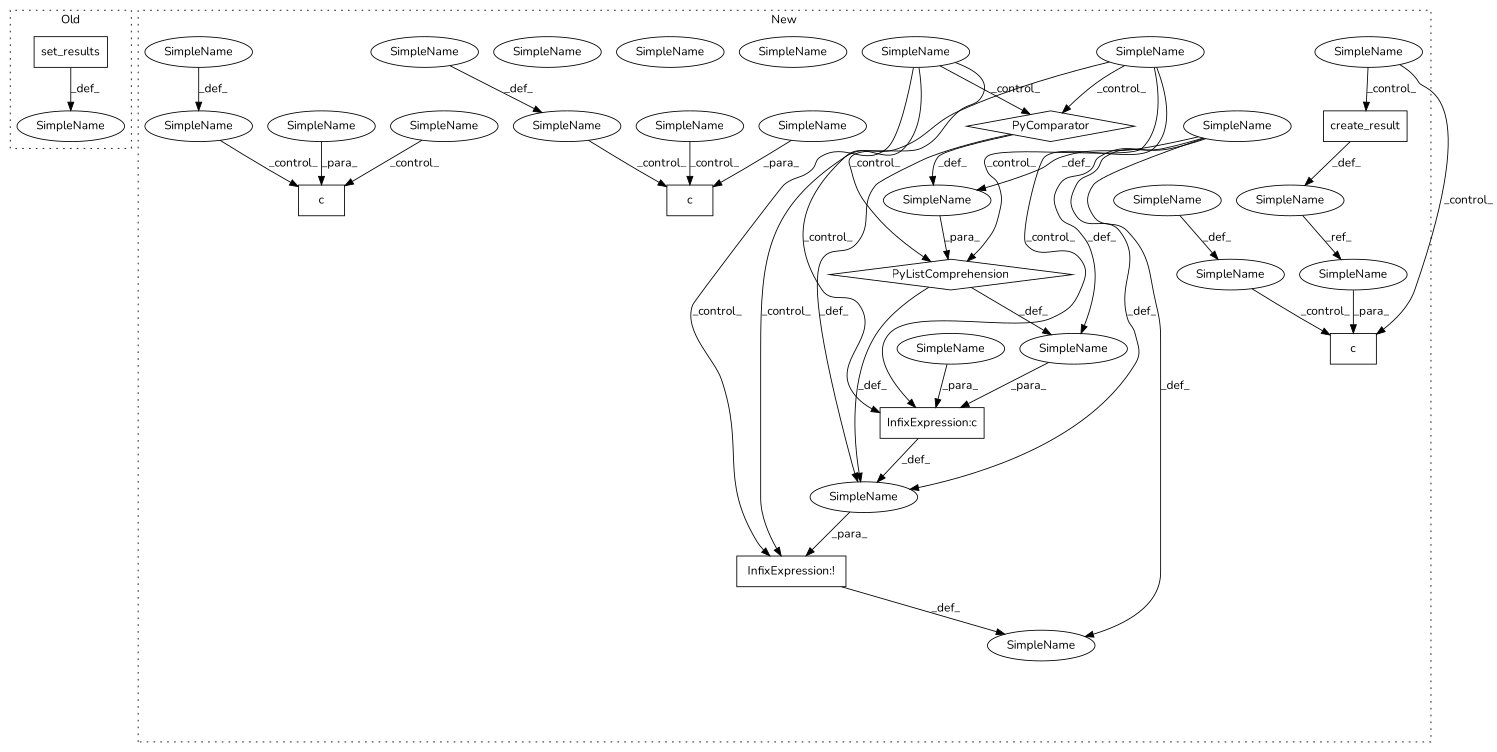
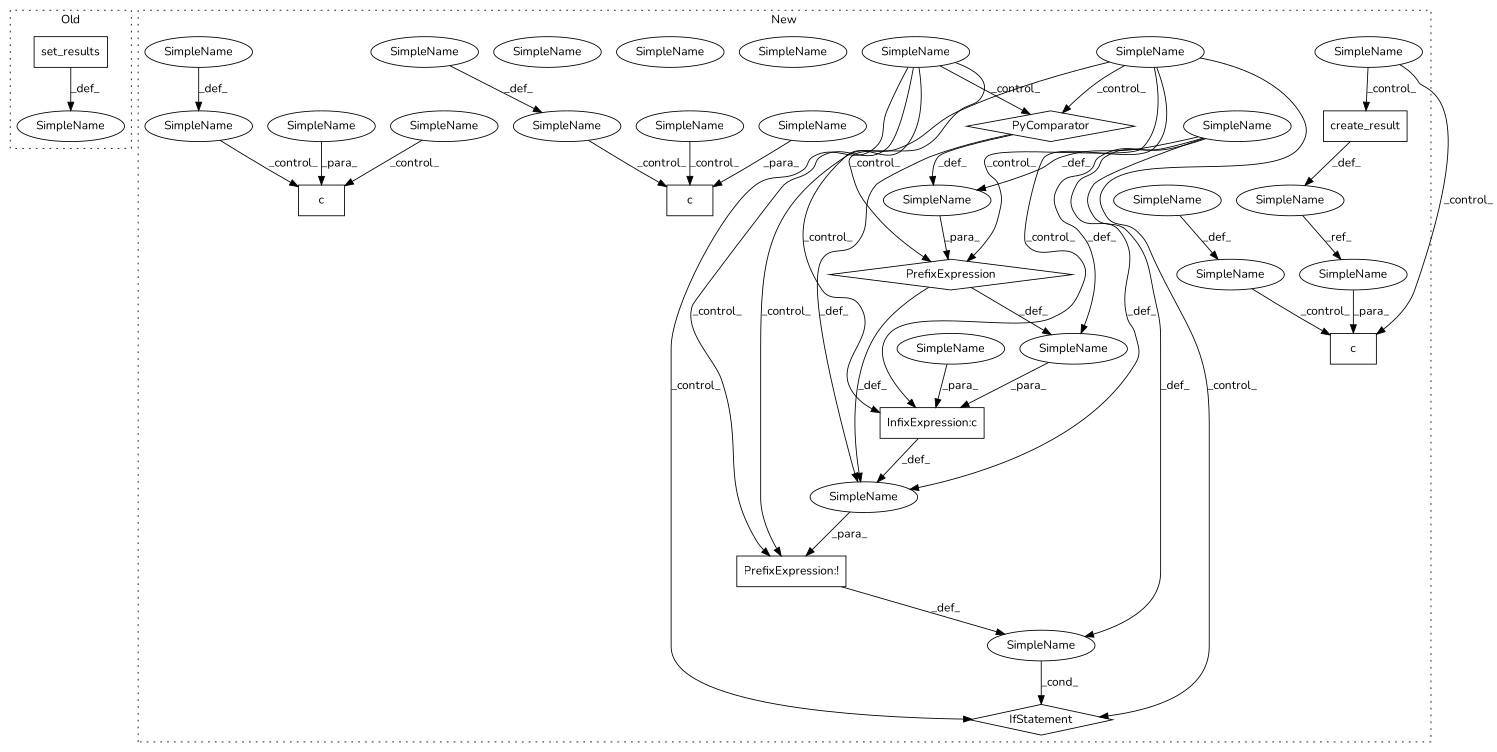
(951, 275) -> (951, 275)
(791, 571) -> (791, 571)
none -> (1041, 720)
